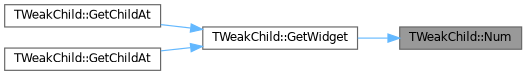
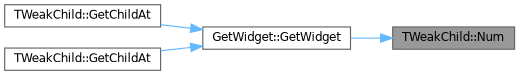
(280, 38) -> (277, 38)
